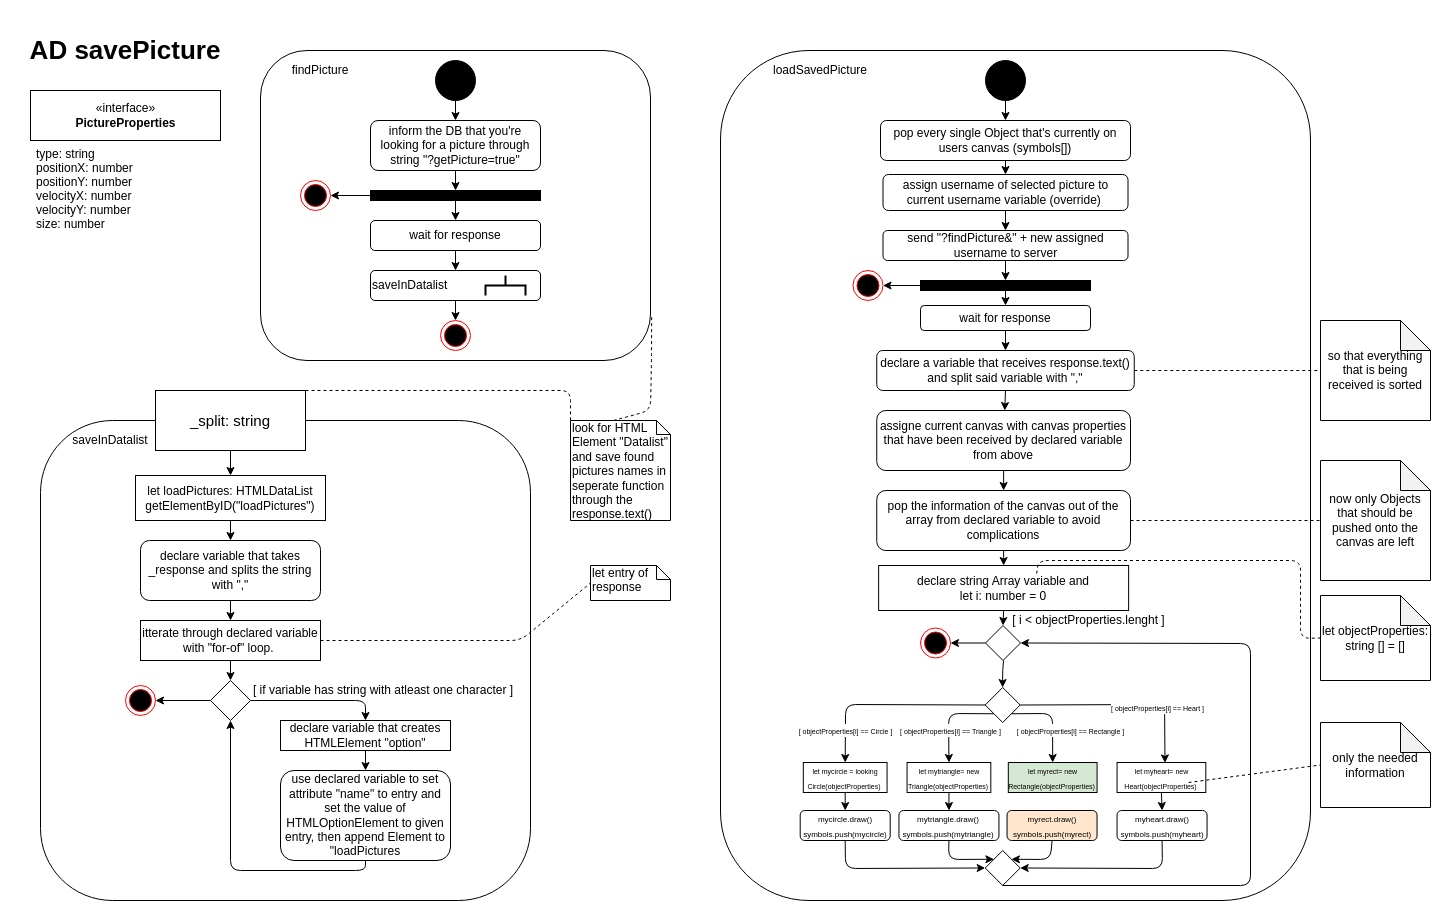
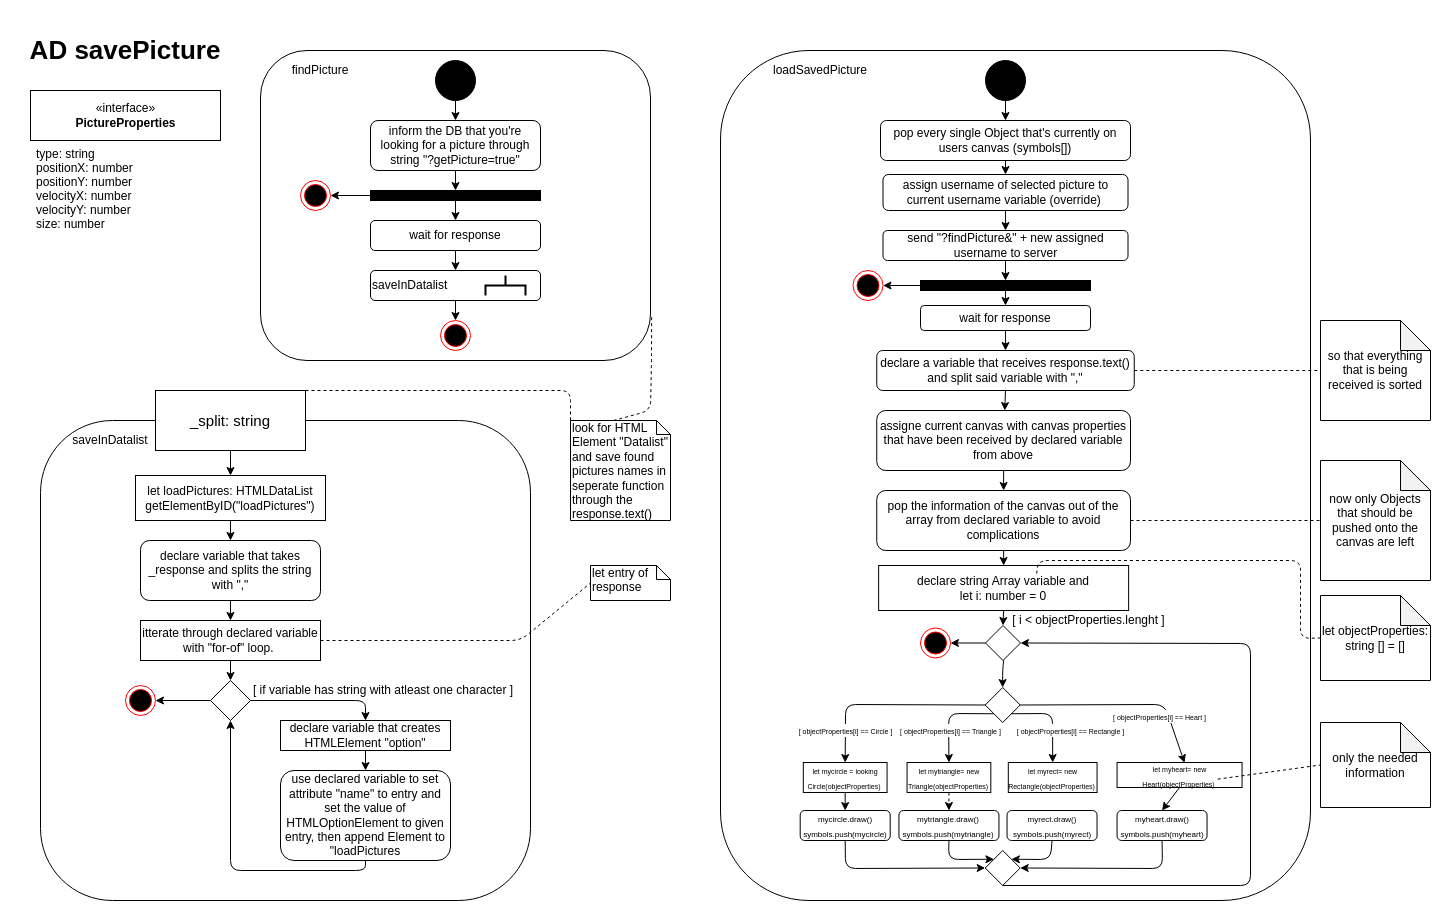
(1053, 778) -> (1053, 778)
(1161, 778) -> (1180, 775)
(949, 799) -> (949, 799)
(1052, 826) -> (1052, 826)
